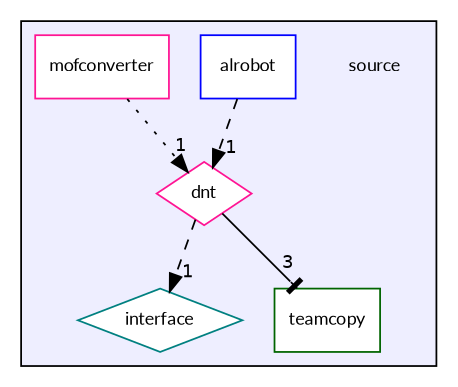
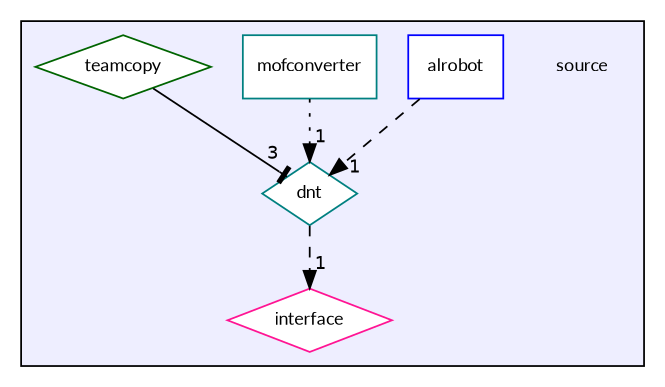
(102, 67) -> (310, 67)
(204, 194) -> (310, 194)
(256, 248) -> (216, 130)
(160, 320) -> (310, 320)
(327, 320) -> (123, 67)
